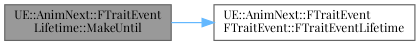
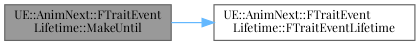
(314, 23) -> (314, 23)
